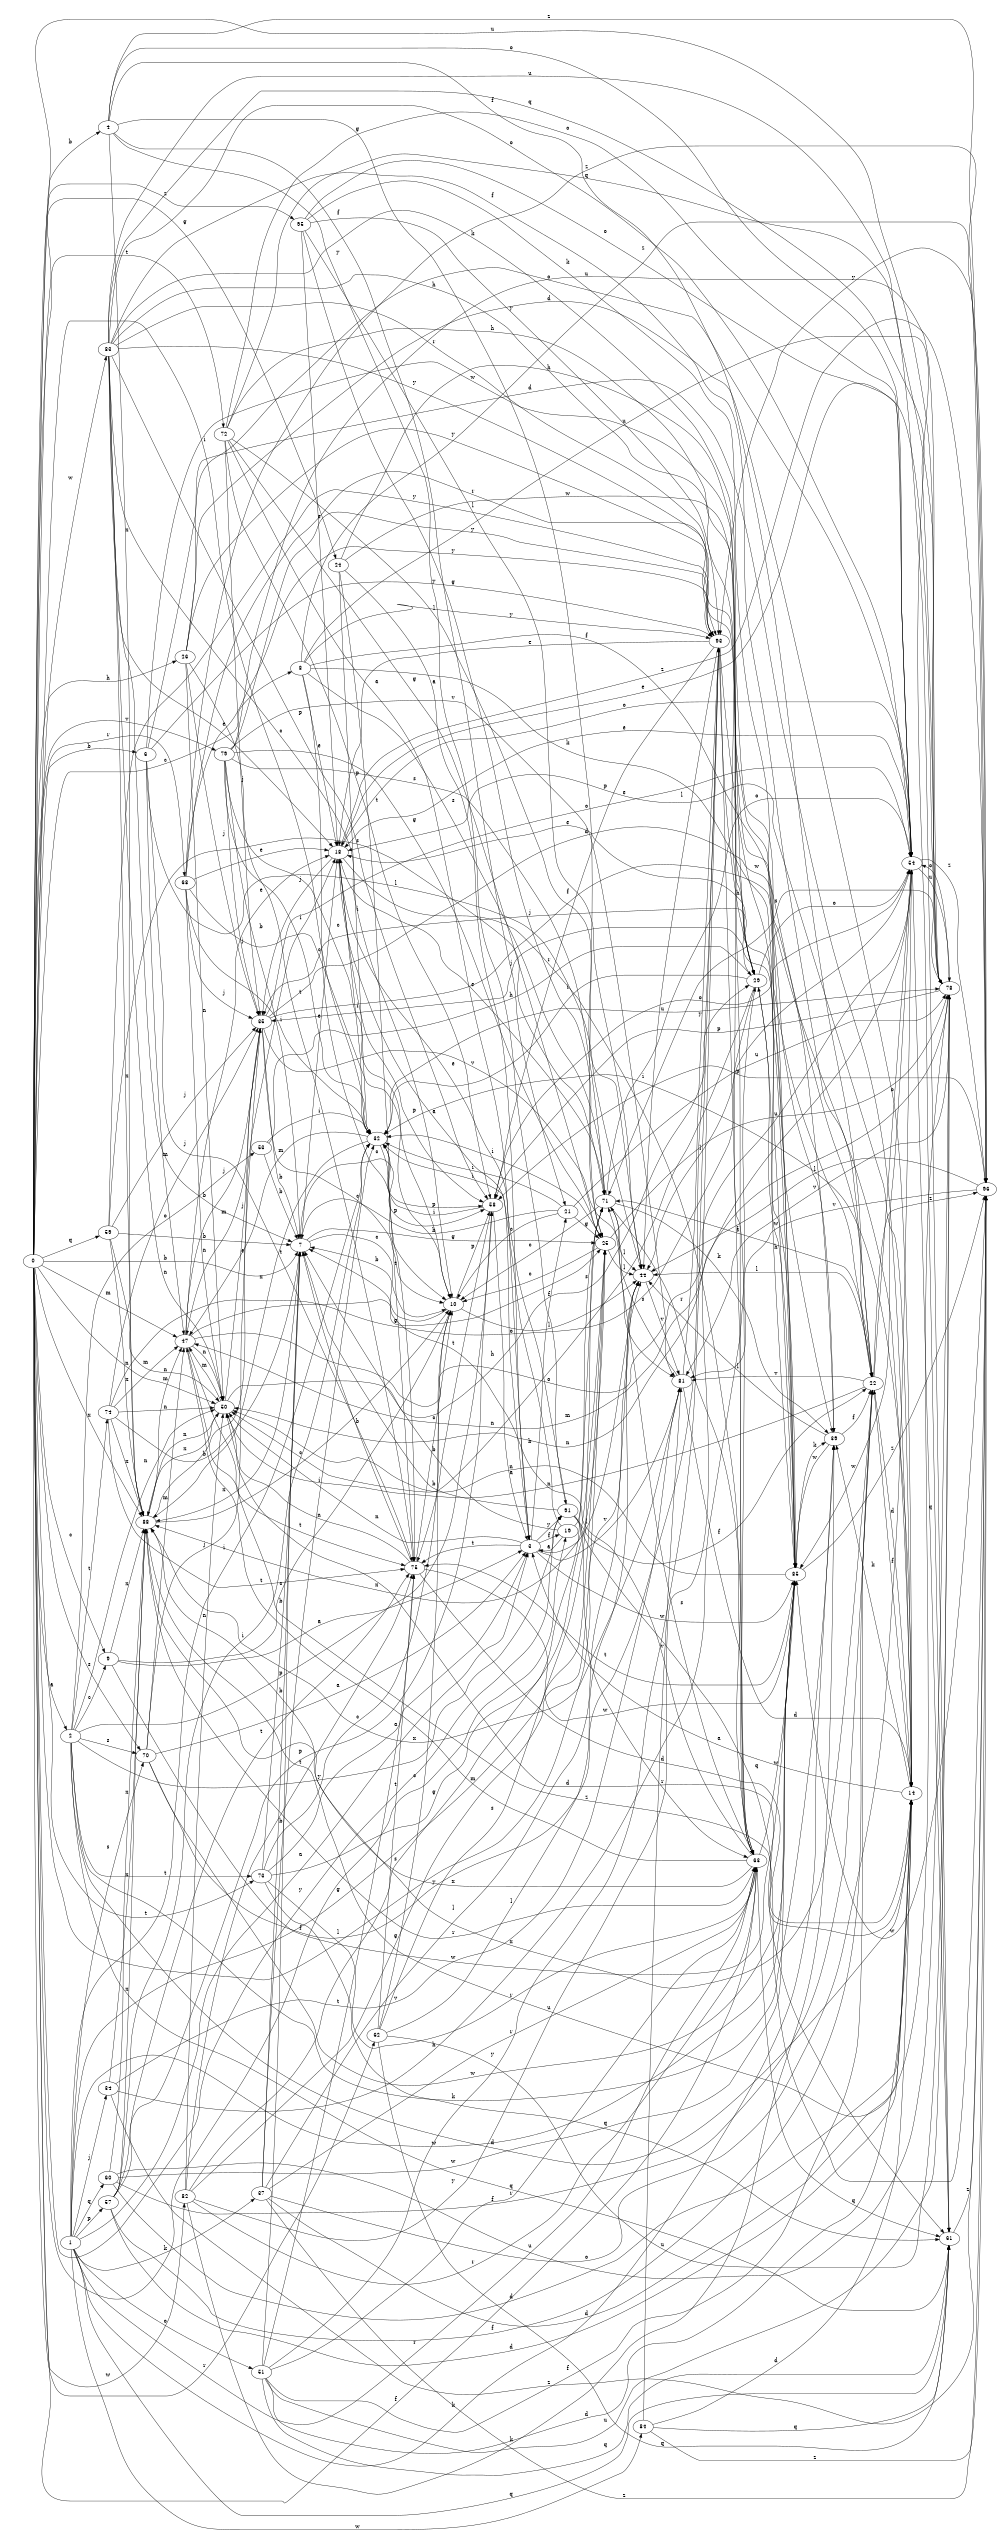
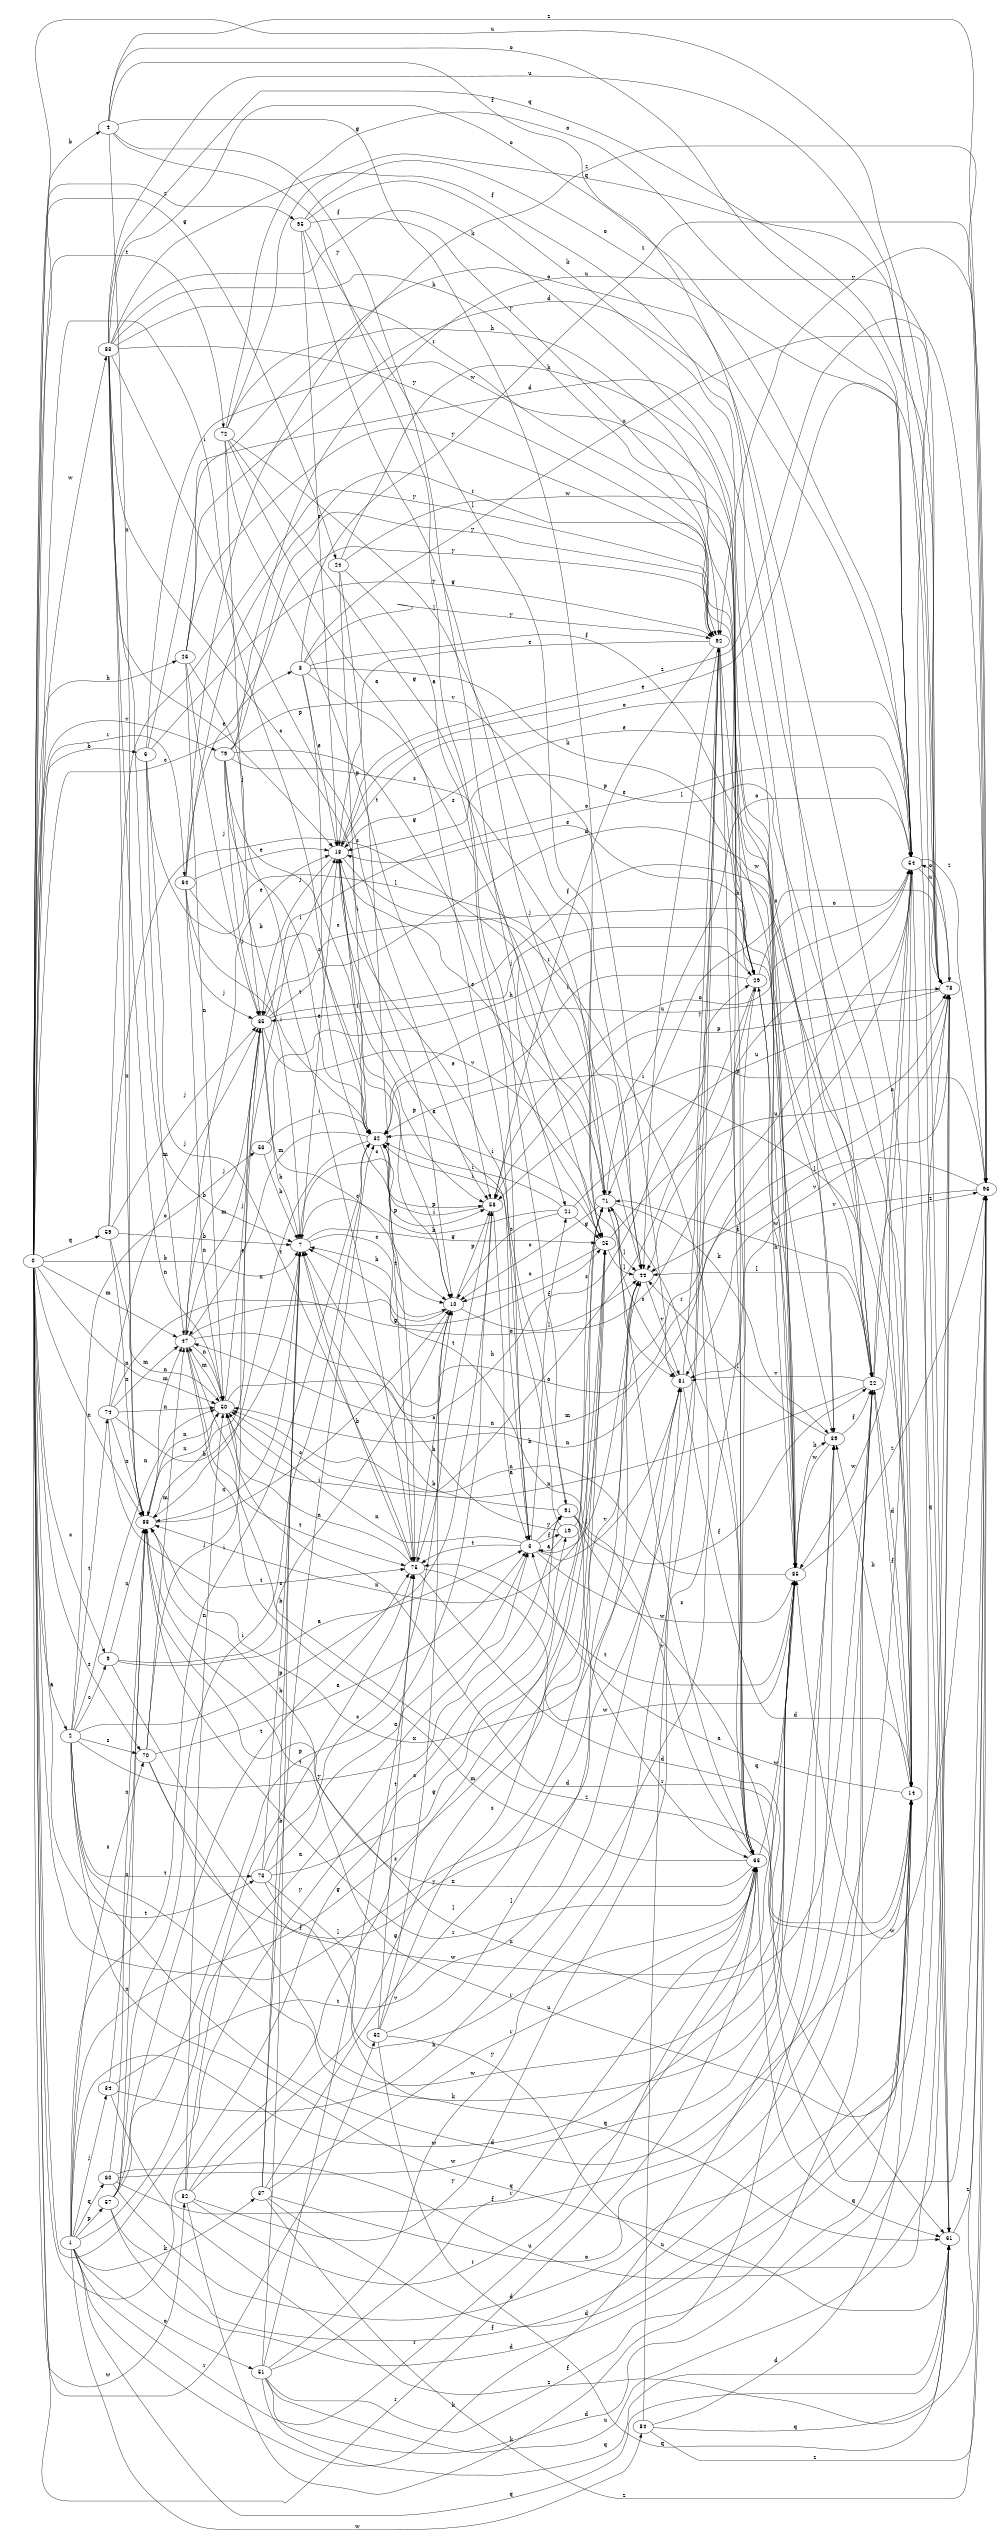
(719, 641) -> (719, 641)
(185, 883) -> (185, 883)
(396, 2400) -> (396, 2400)
